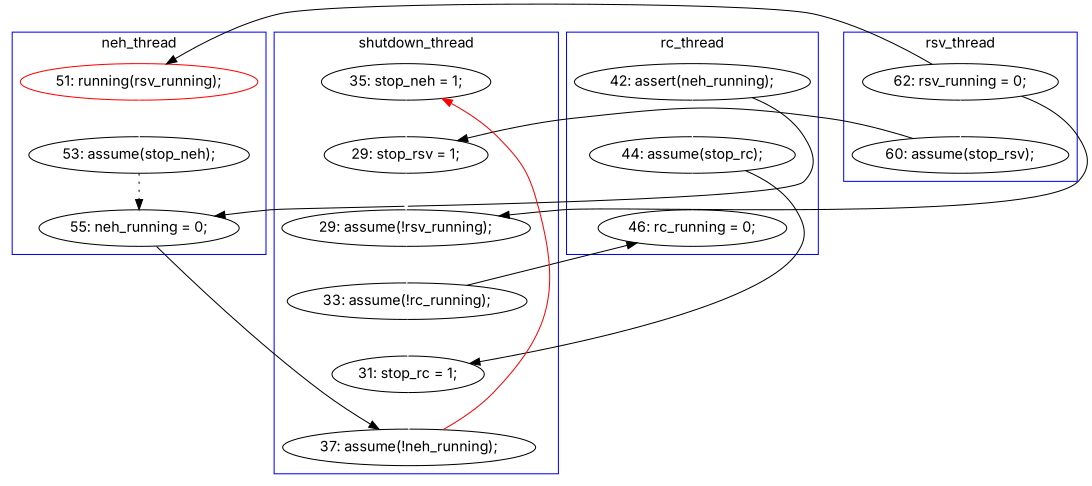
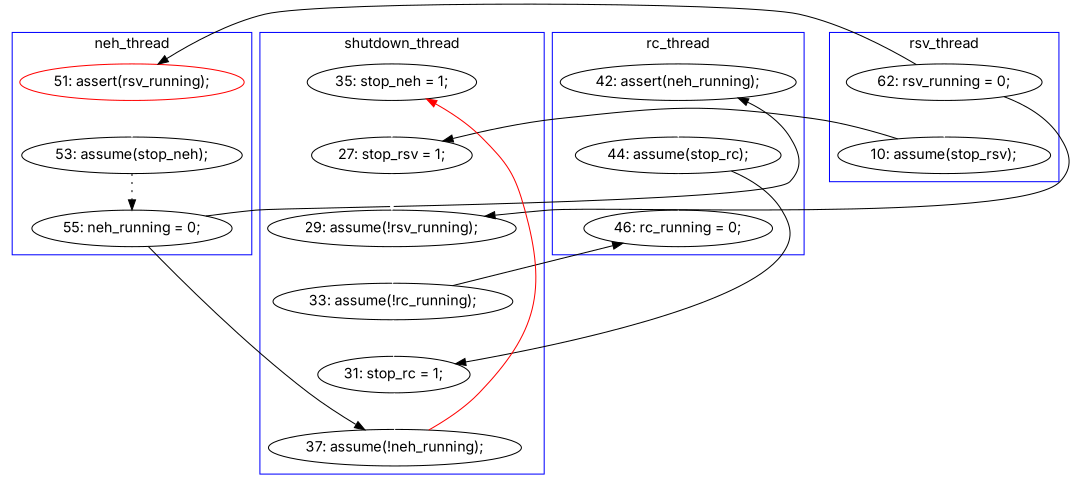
(139, 82) -> (132, 82)
(406, 155) -> (392, 155)
(960, 155) -> (944, 155)
(590, 201) -> (533, 203)
